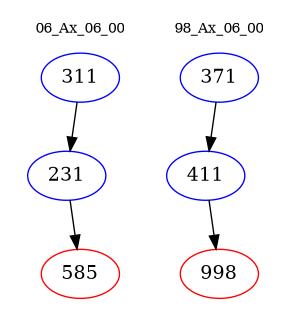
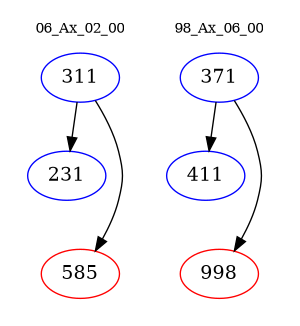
(80, 29) -> (80, 29)
(73, 218) -> (122, 169)
(212, 218) -> (261, 169)
